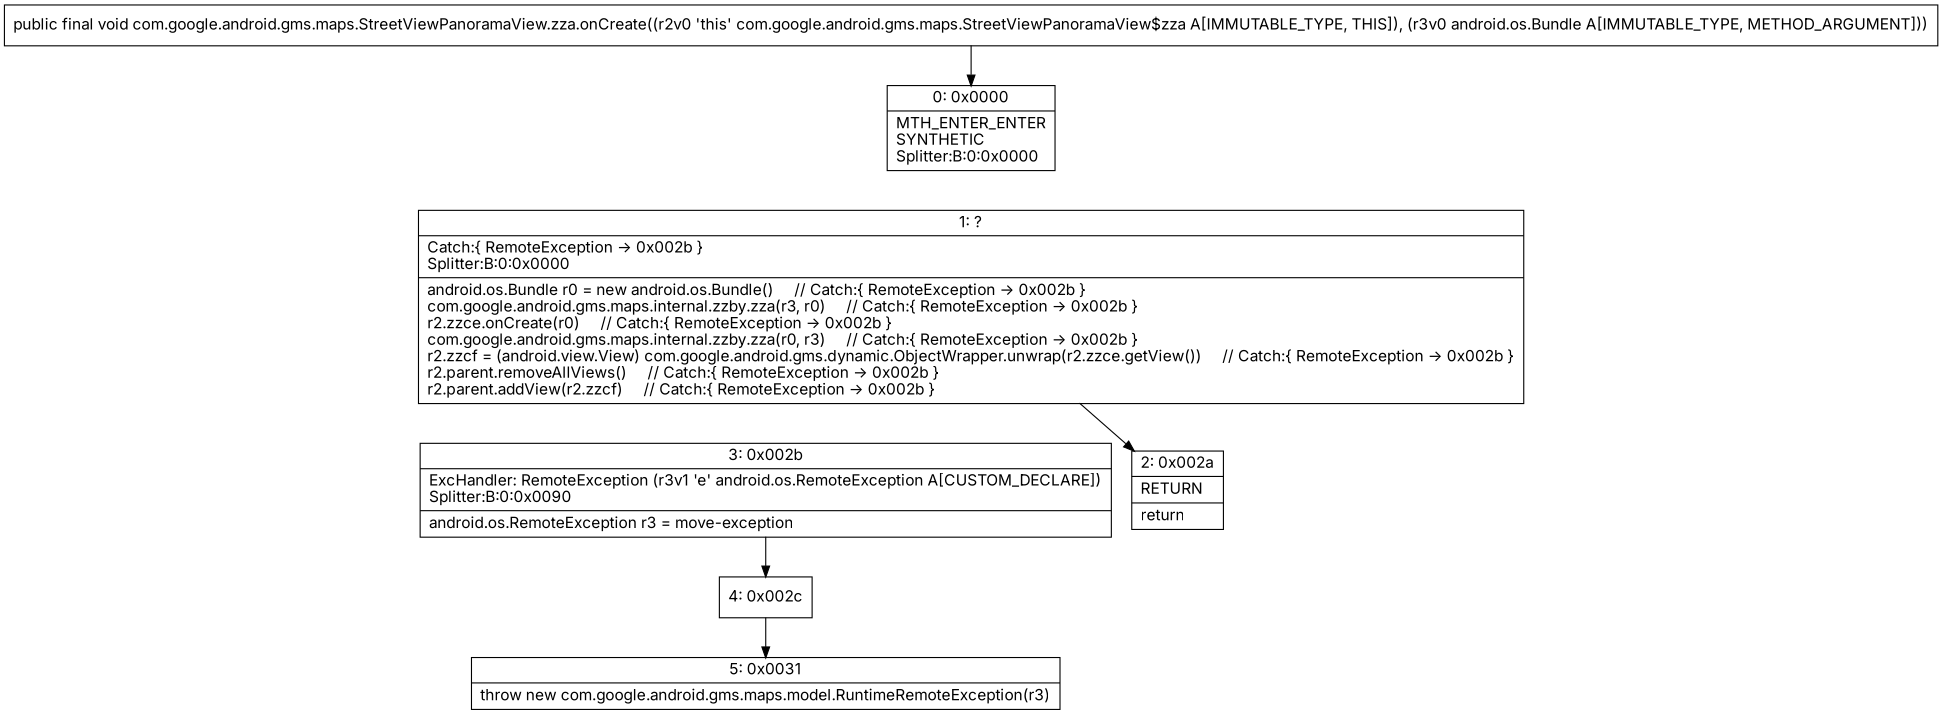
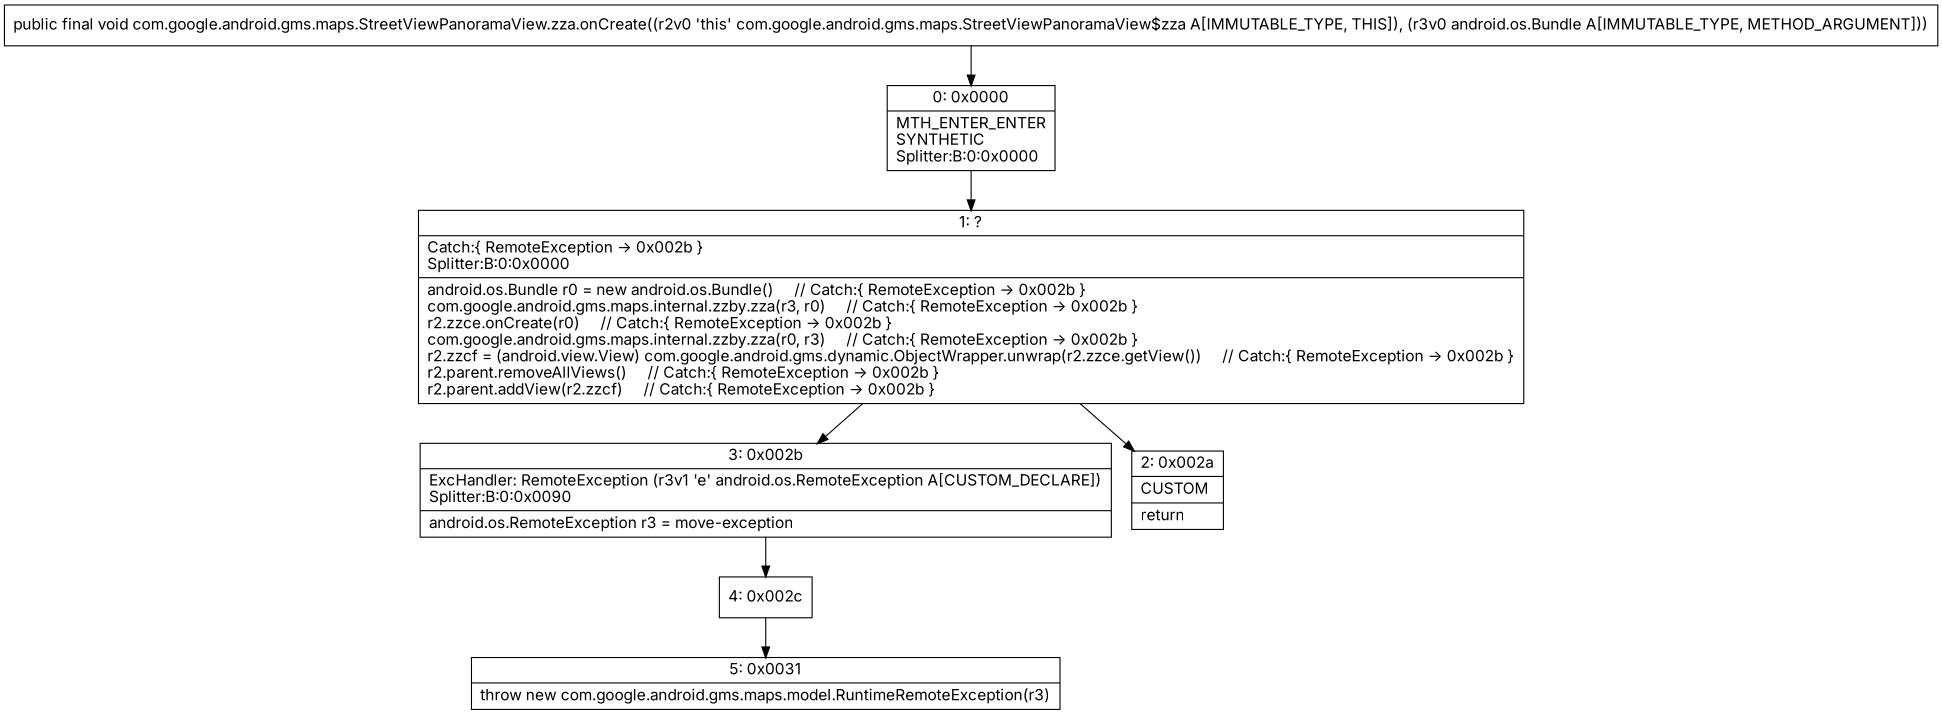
none -> (971, 185)
none -> (844, 420)
(1172, 489) -> (1175, 489)
